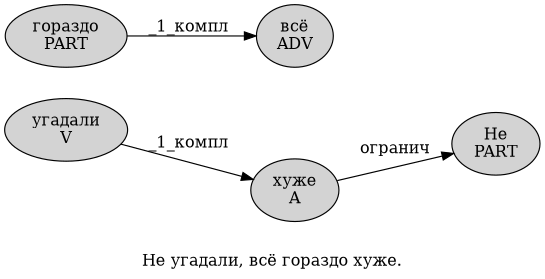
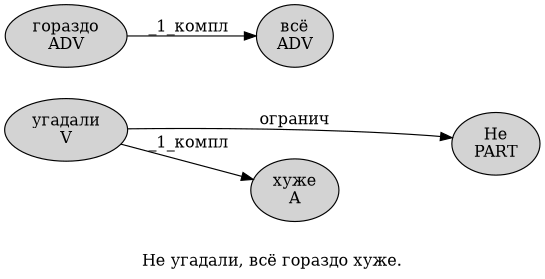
(66, 36) -> (66, 36)
(390, 168) -> (284, 129)
